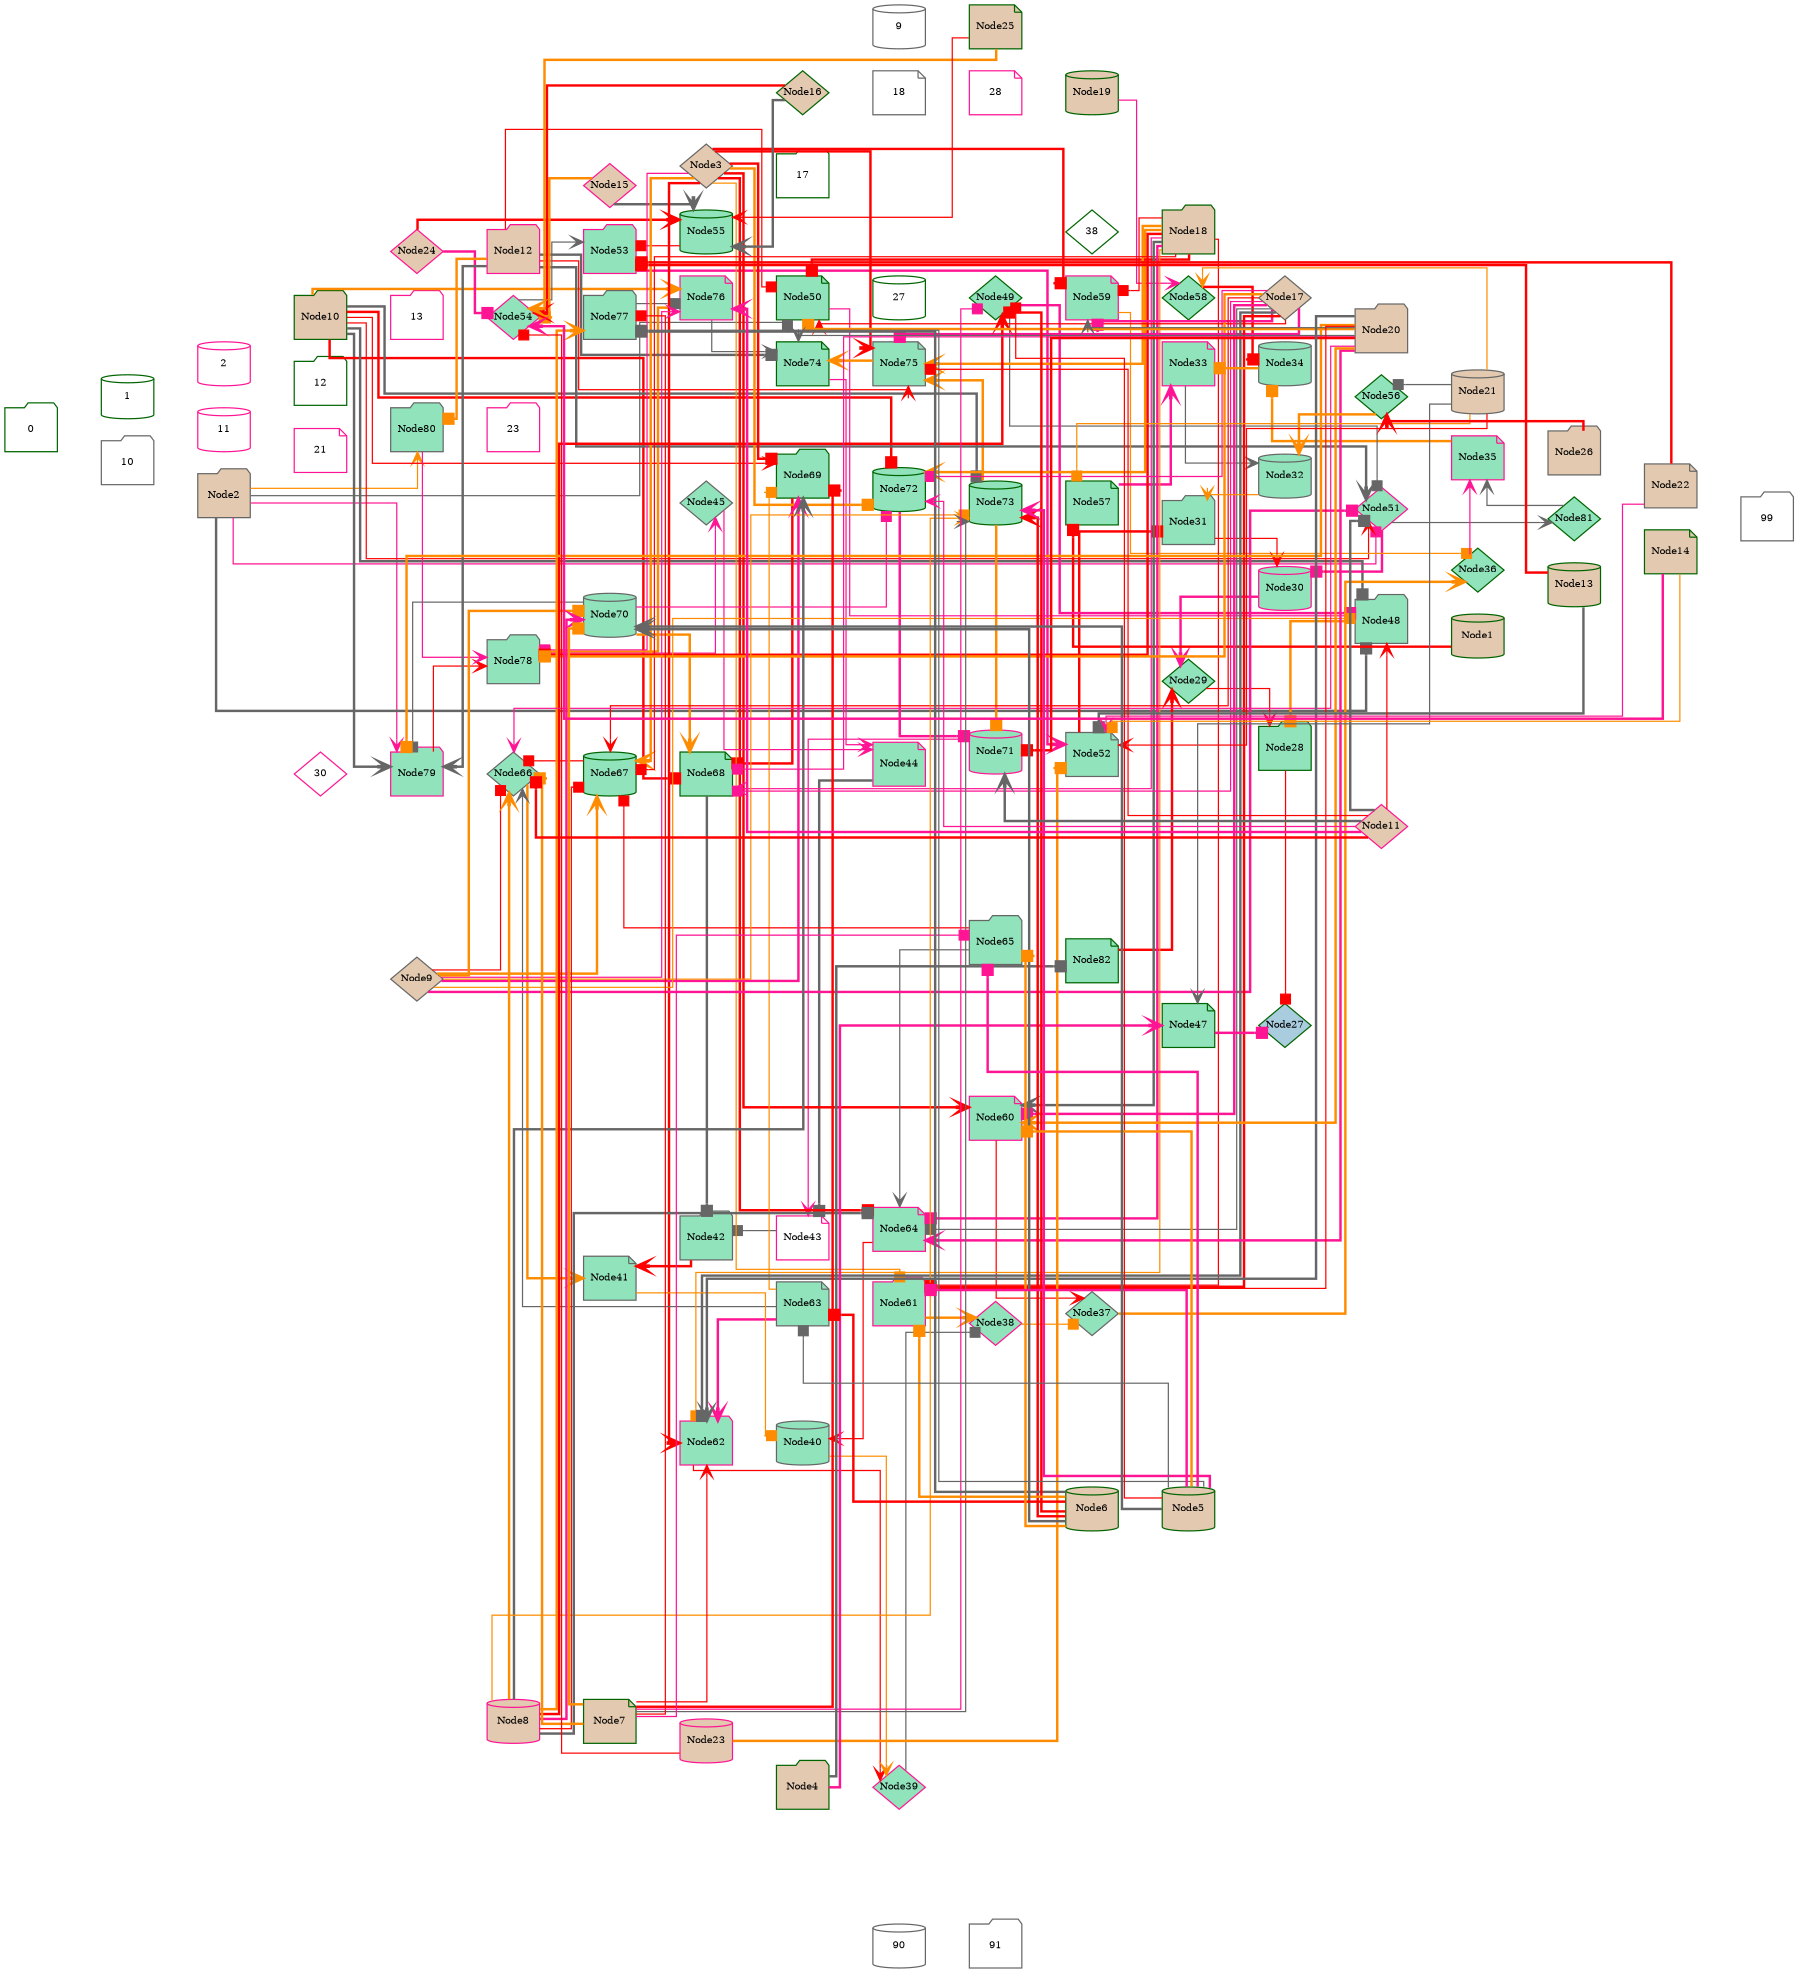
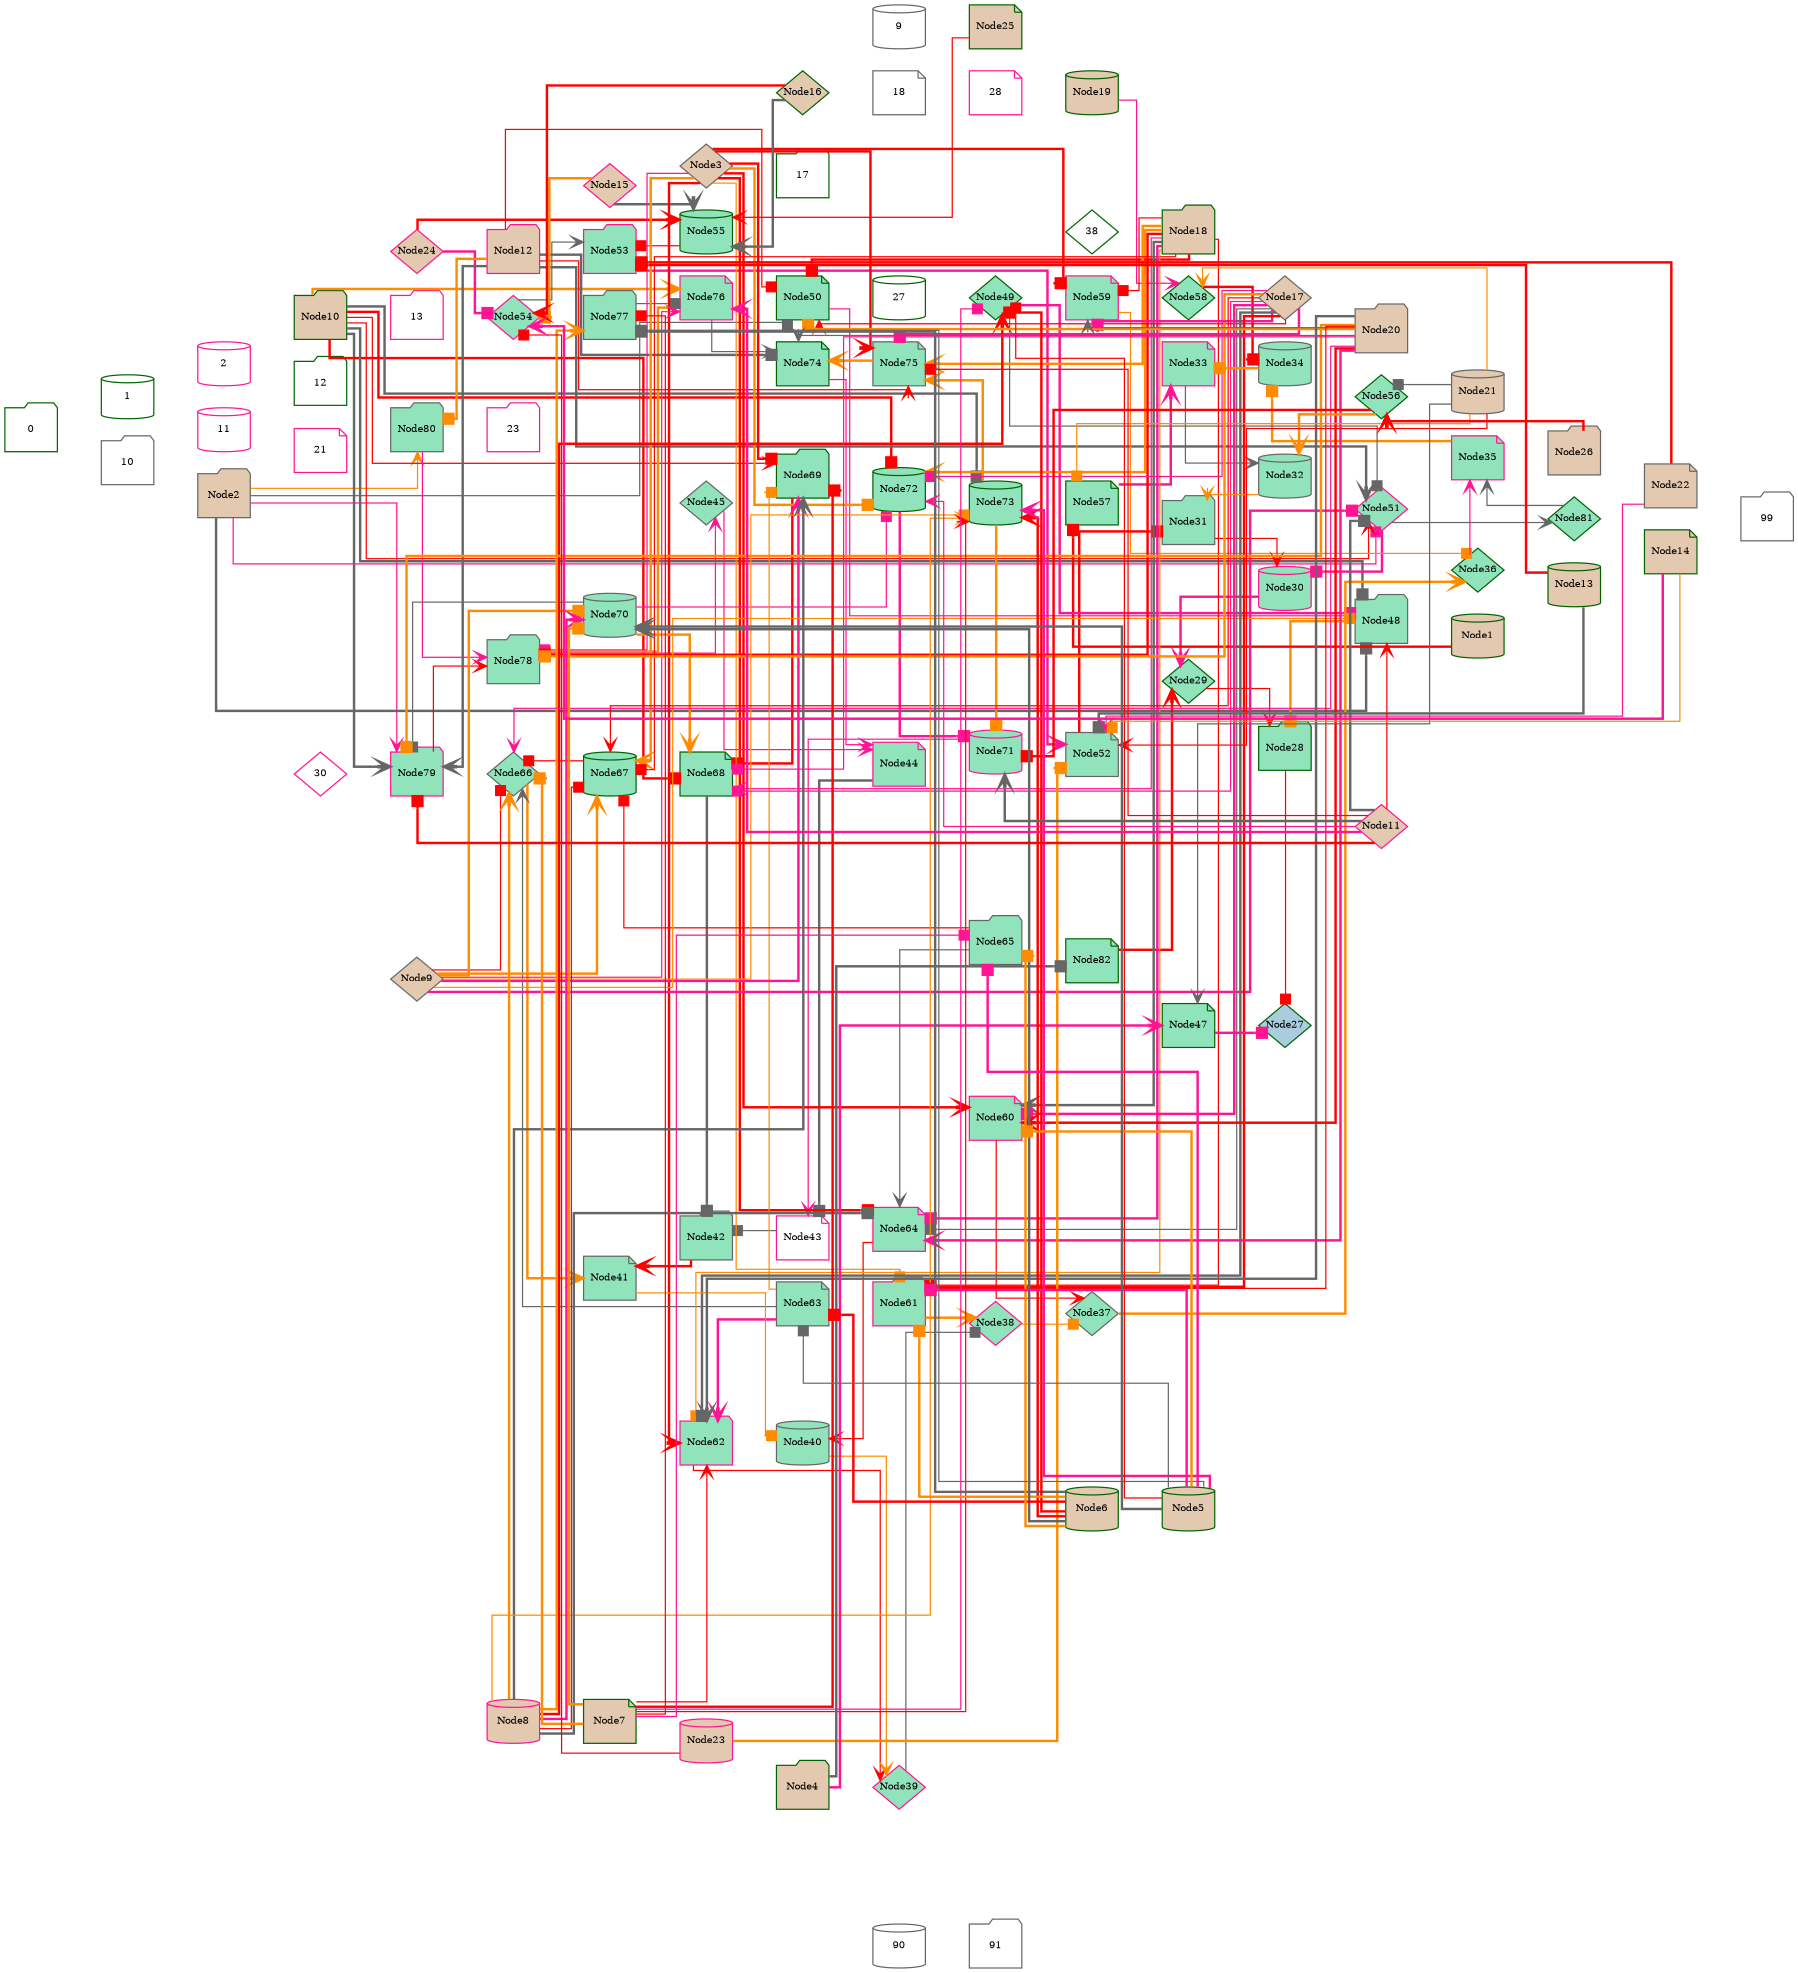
(650, 60) -> none
(1051, 401) -> (1081, 410)
(928, 837) -> (879, 843)
(1308, 1123) -> (1308, 1123)
(966, 1281) -> (966, 1281)
